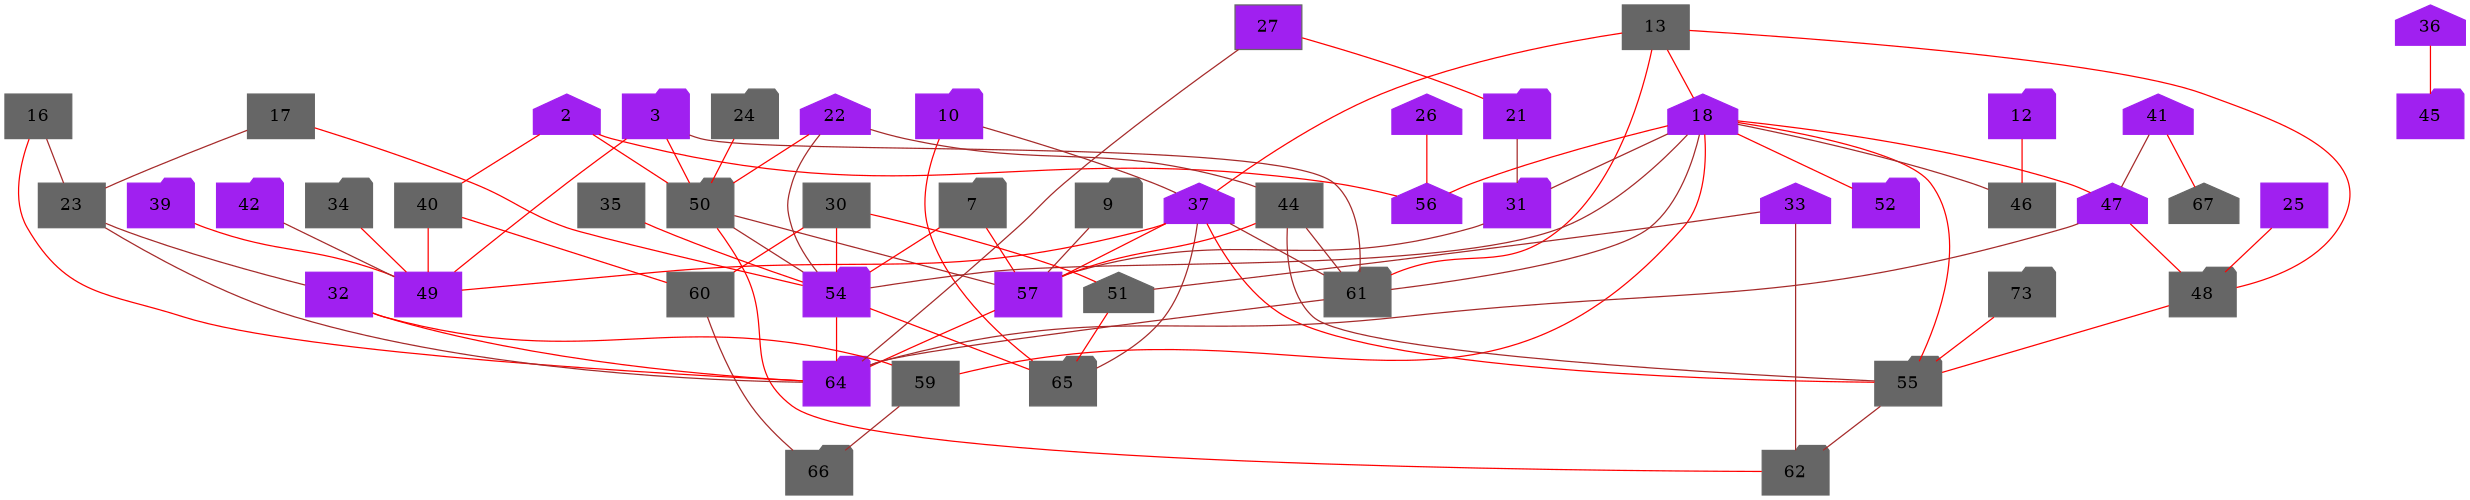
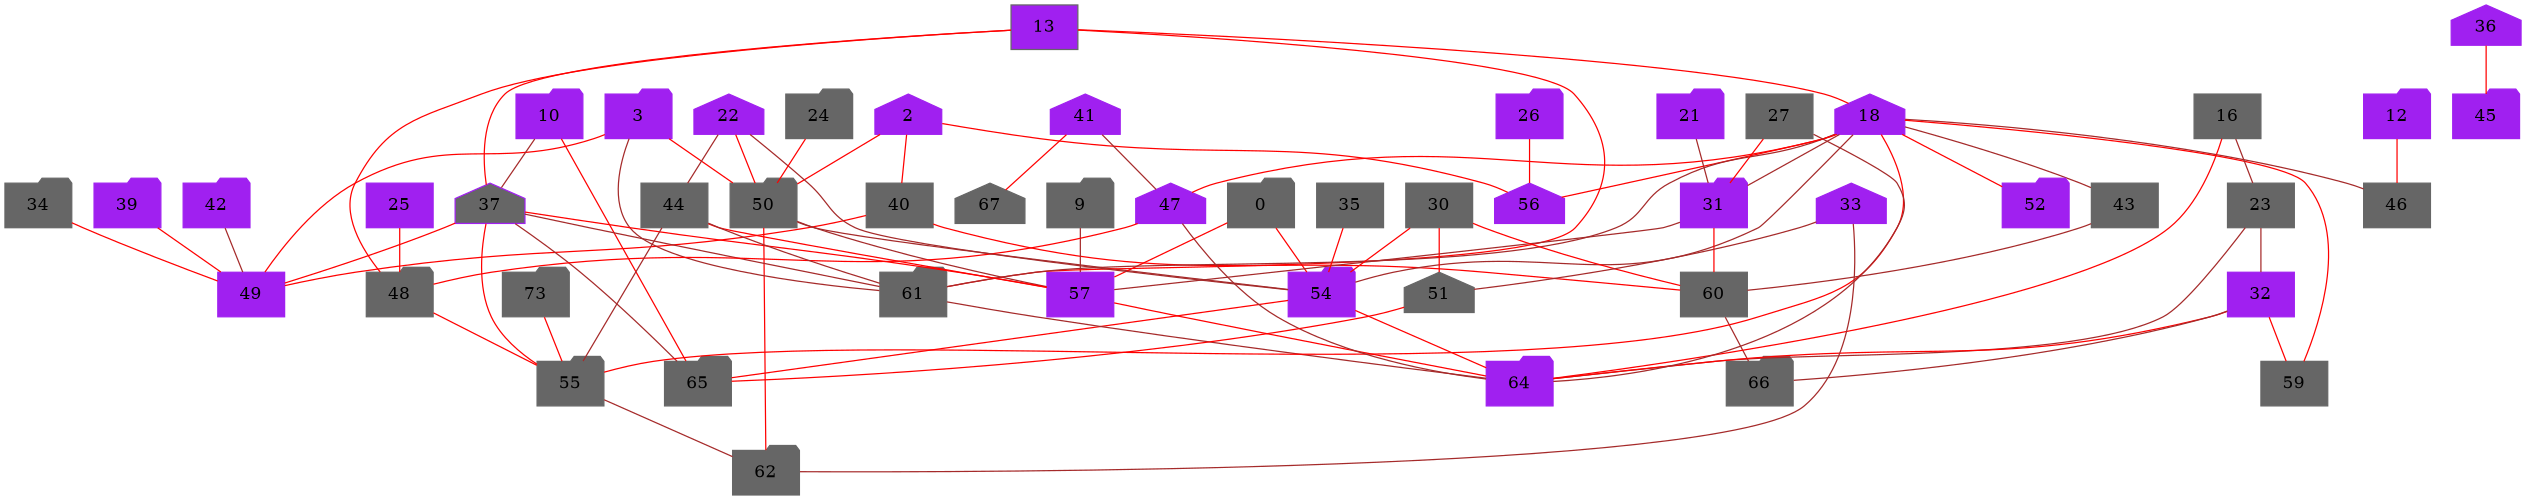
(1268, 27) -> (1780, 116)
(1656, 27) -> (1044, 27)
(1393, 66) -> (1742, 166)
(281, 116) -> none
(1427, 116) -> (1530, 116)
(973, 205) -> (1261, 205)
(1199, 205) -> (490, 205)
none -> (2125, 205)
none -> (1714, 258)
(880, 422) -> (2012, 357)
